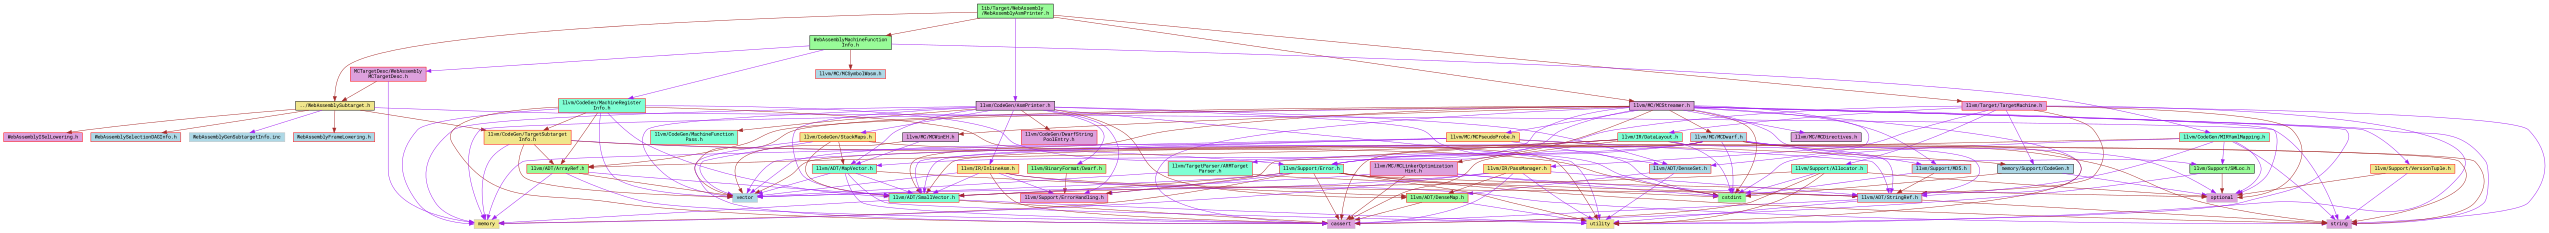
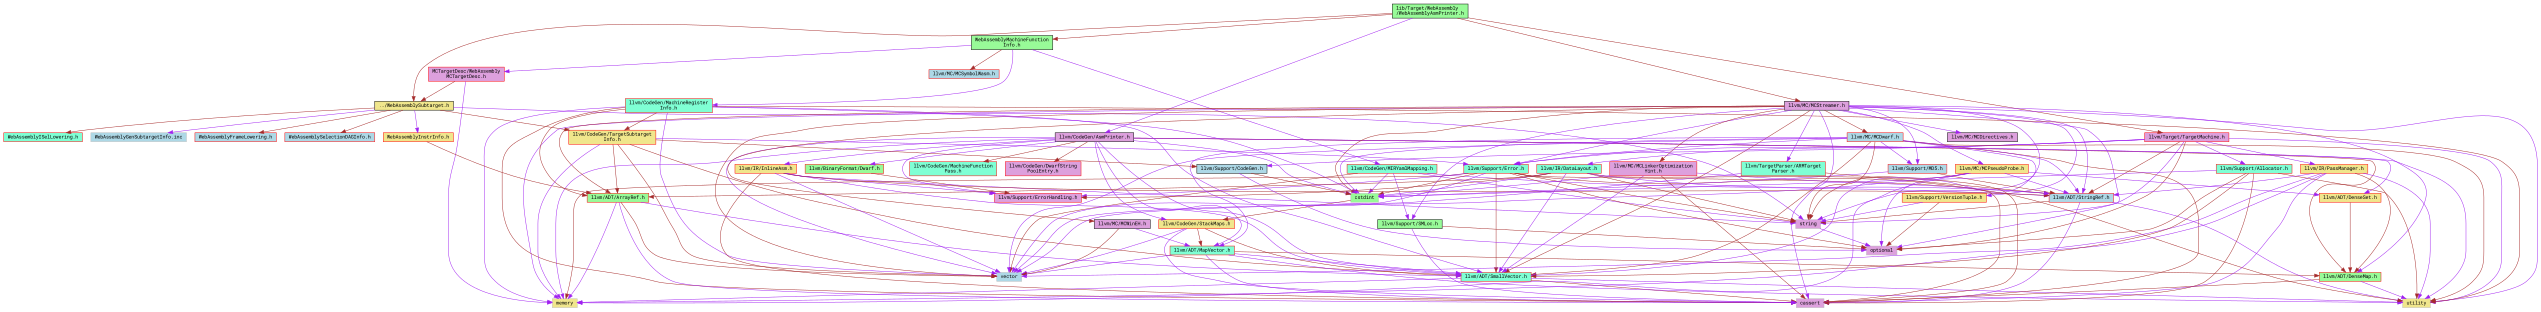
(1868, 135) -> (2269, 128)
(43, 137) -> (43, 137)
none -> (418, 137)
(1293, 150) -> (1289, 210)
(2261, 165) -> (1843, 237)
(1680, 169) -> (2350, 198)
(2036, 169) -> (1232, 169)
(1561, 183) -> (2350, 235)
(1633, 202) -> none
none -> (996, 235)
